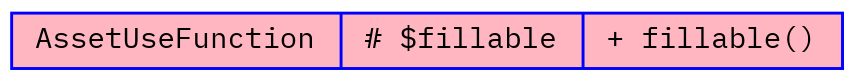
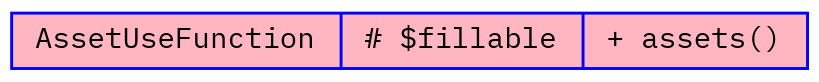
(713, 39) -> (695, 39)
